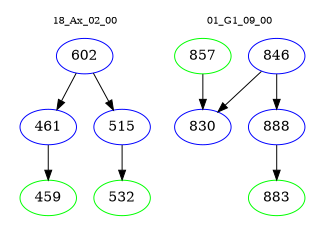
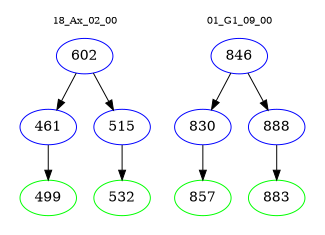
(203, 87) -> (203, 158)
(48, 198) -> (48, 198)
